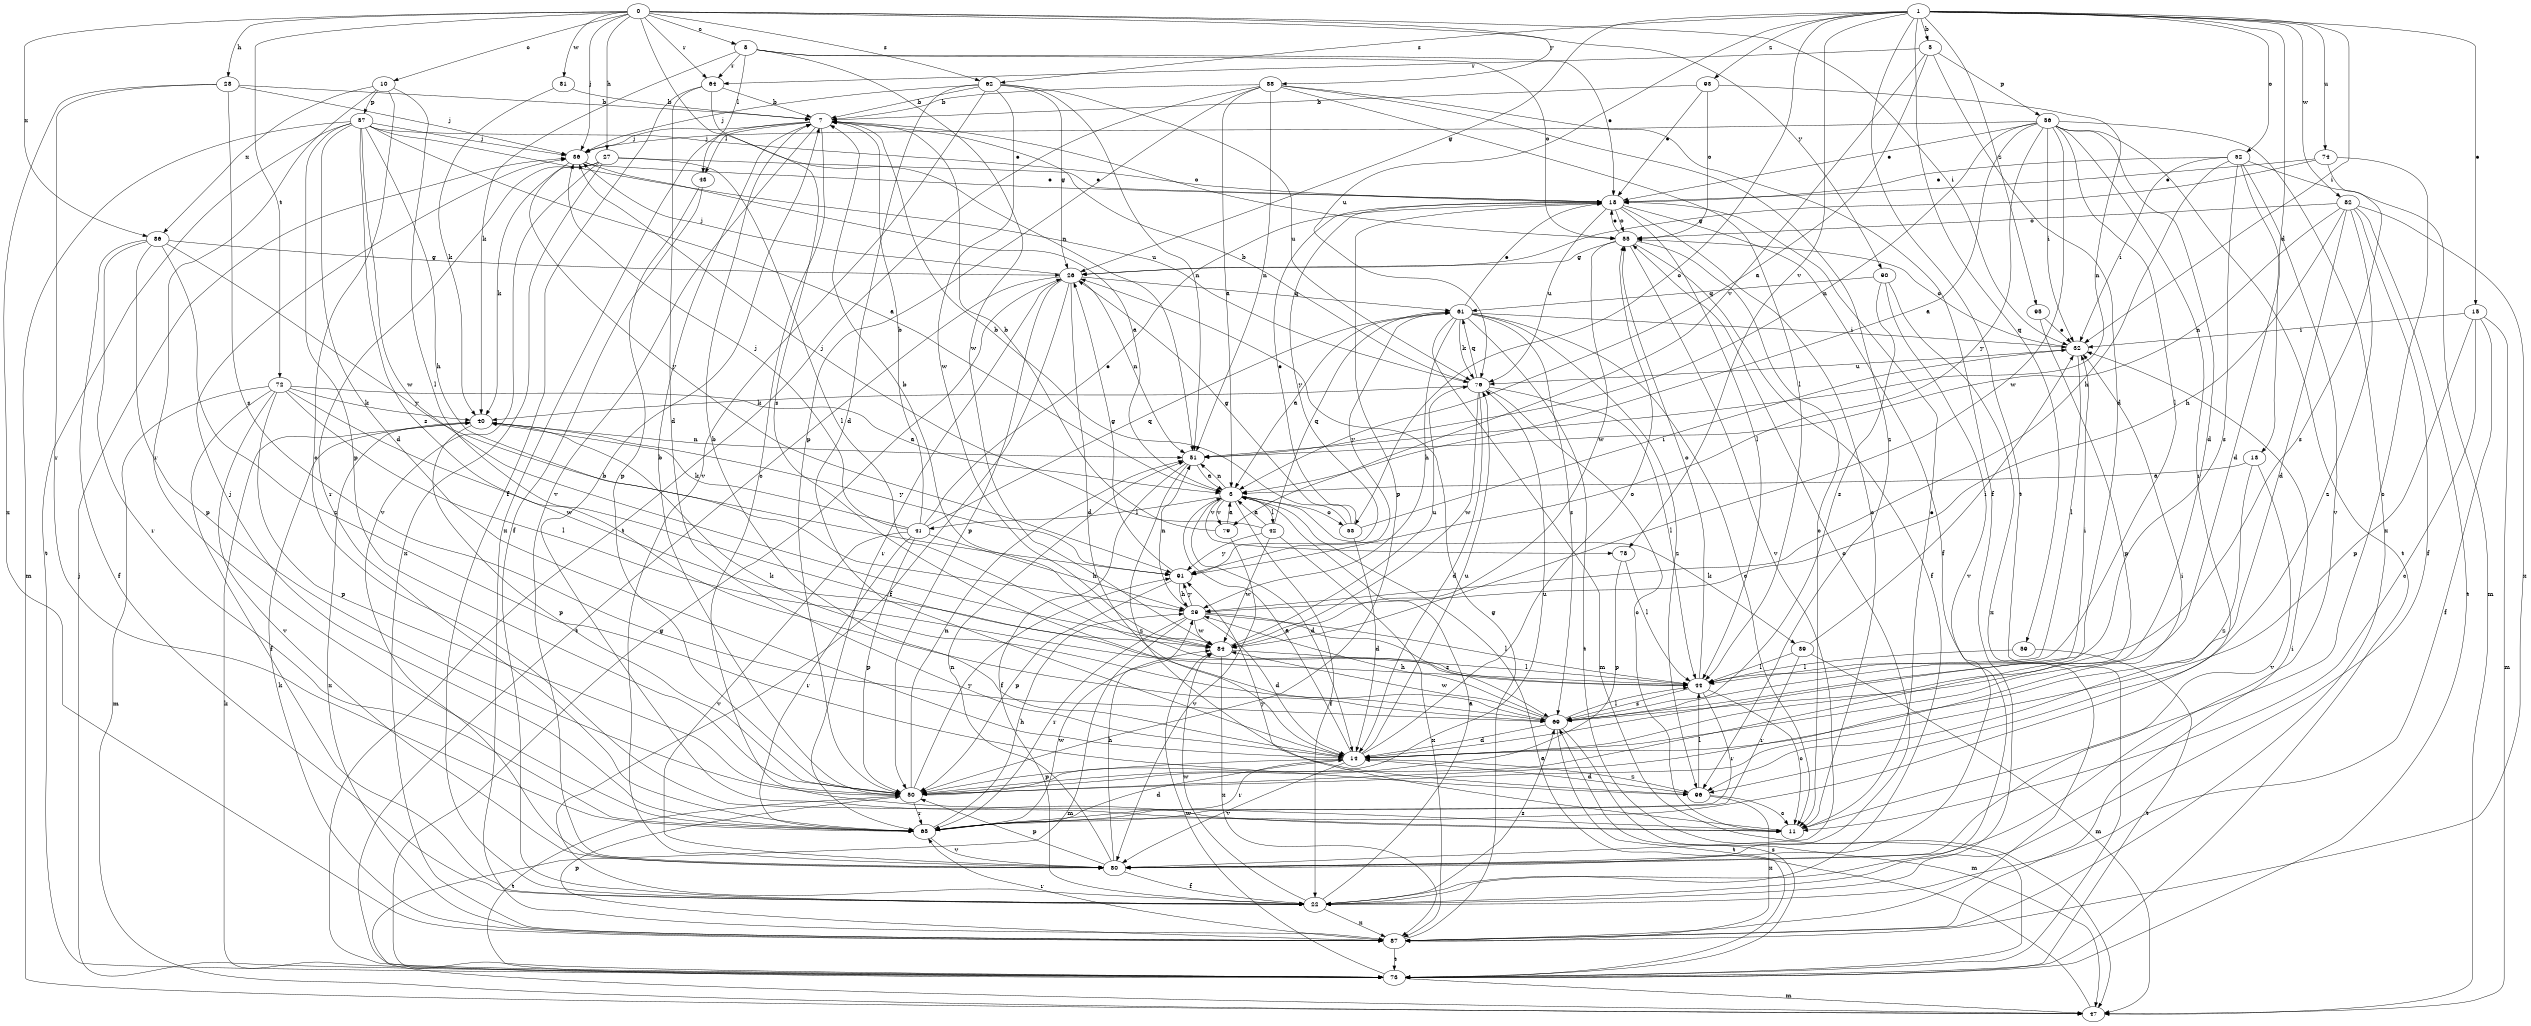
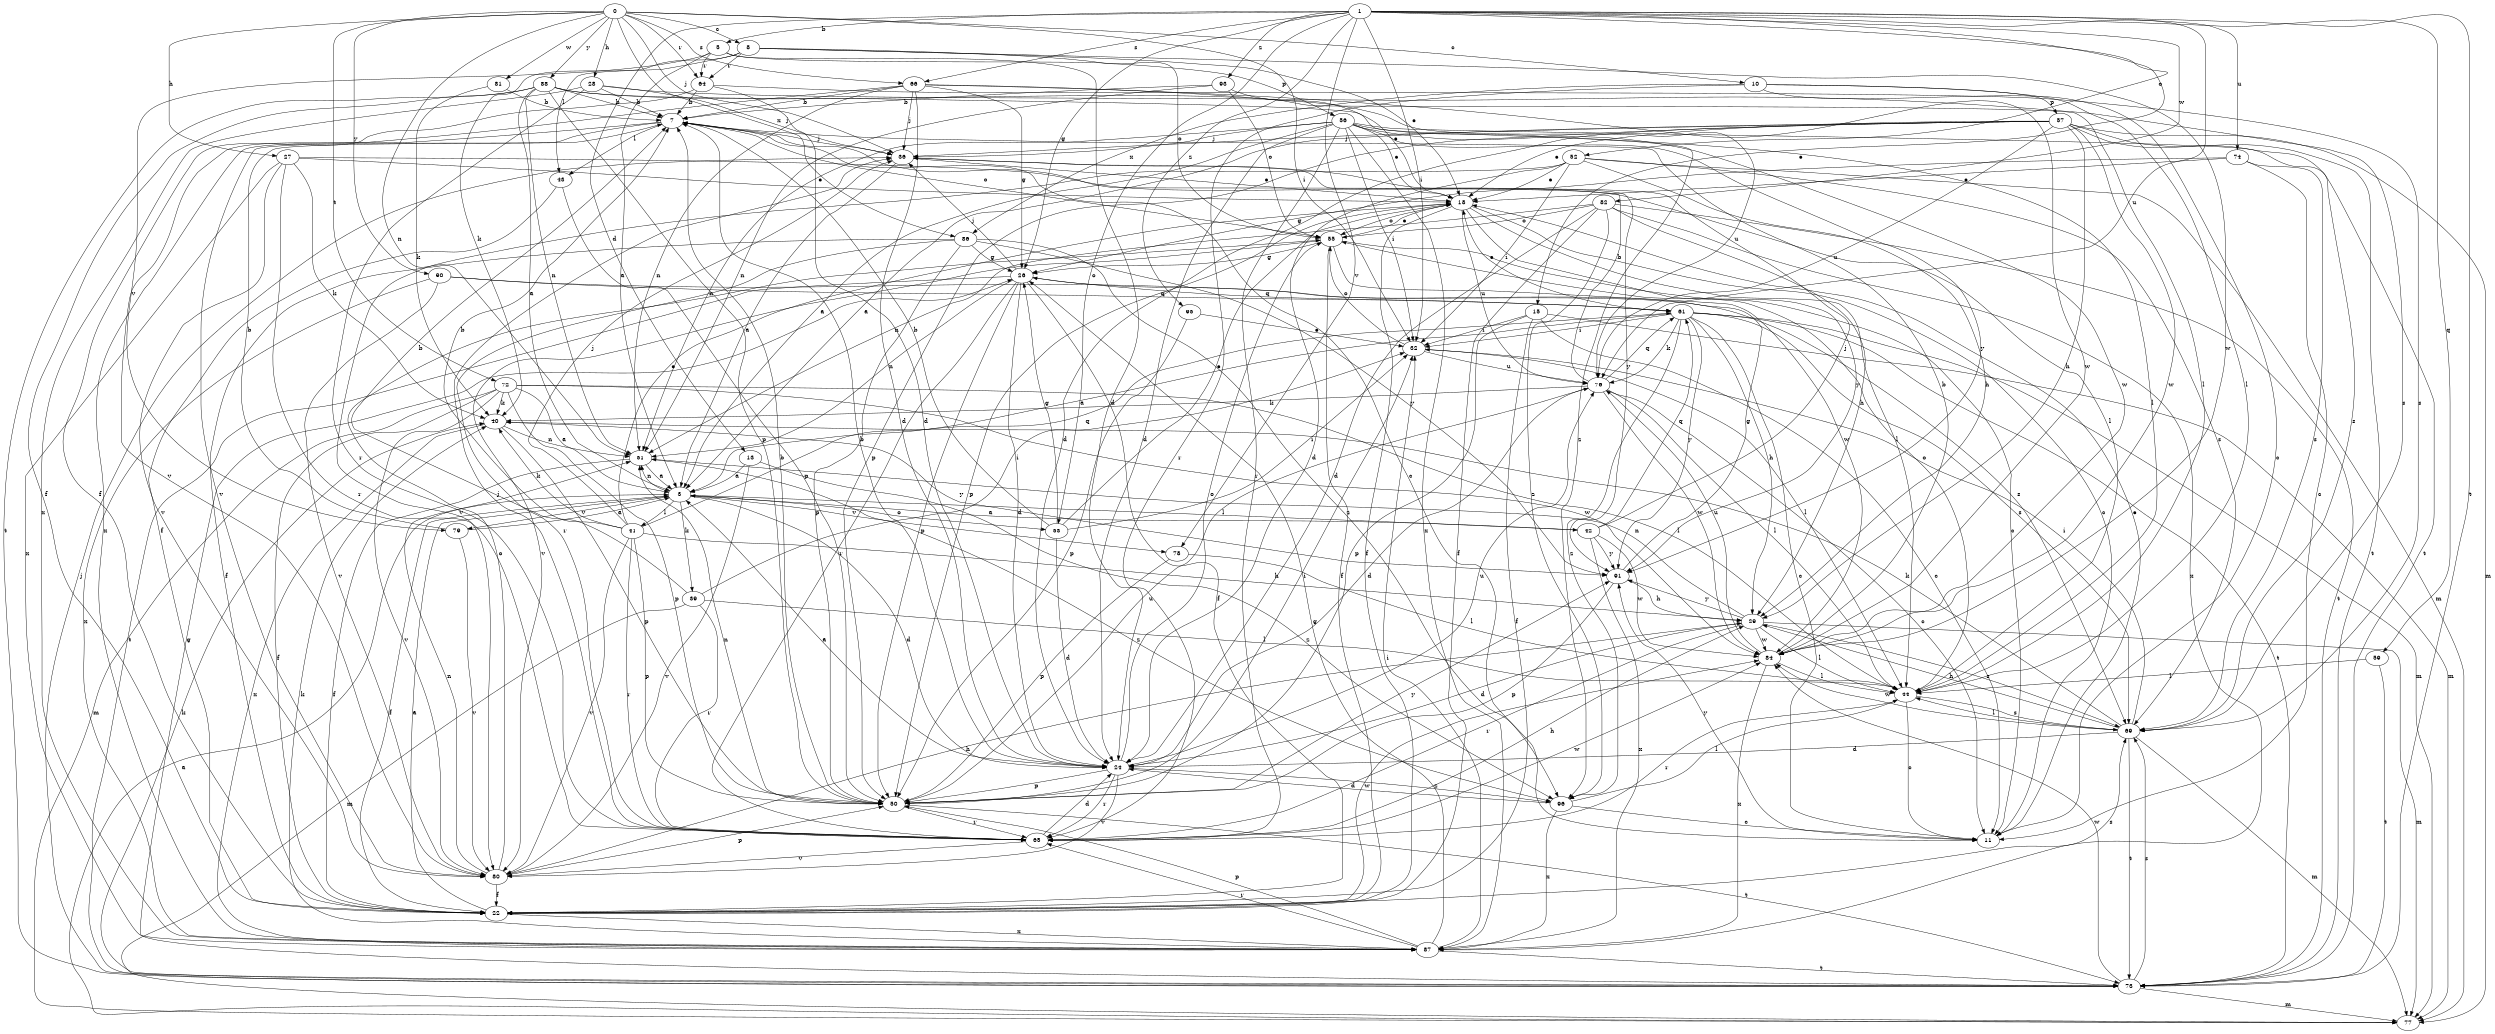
(990, 84) -> (914, 84)
(1354, 759) -> (1118, 768)
(747, 796) -> (352, 419)
(2094, 1014) -> (2408, 1023)
